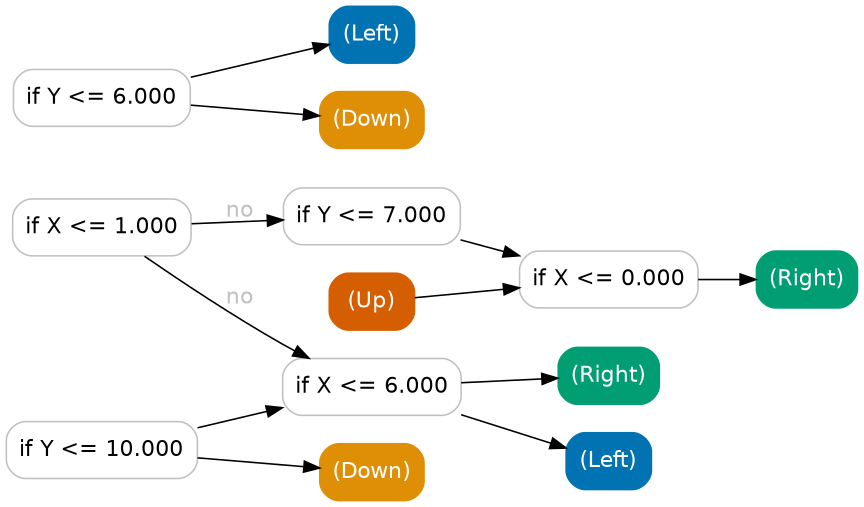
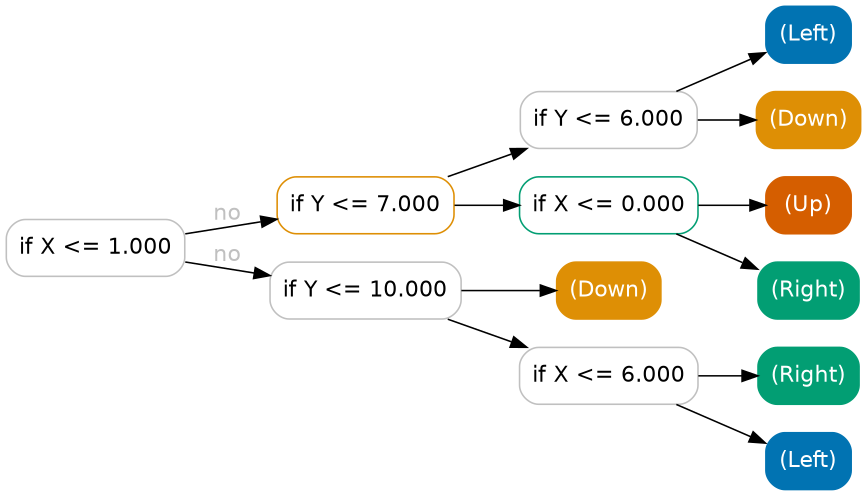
none -> (480, 165)
(372, 216) -> (366, 205)
(609, 280) -> (609, 205)
(459, 294) -> (724, 205)
(219, 305) -> (220, 268)
